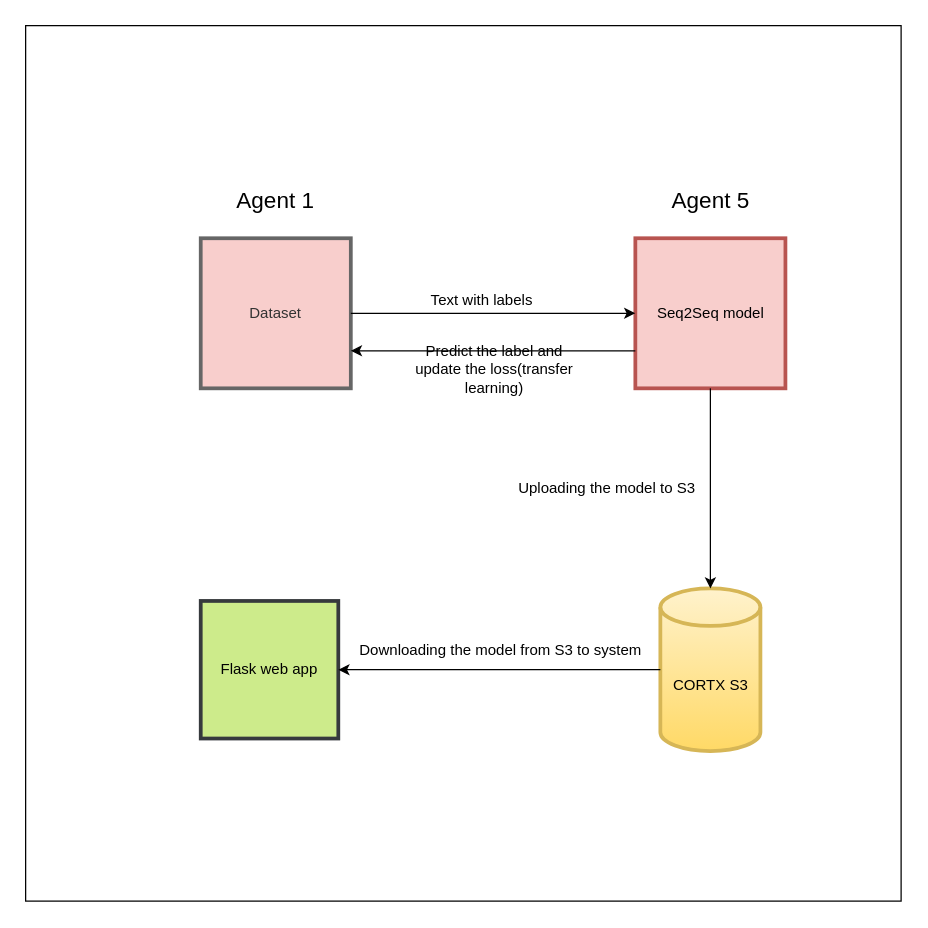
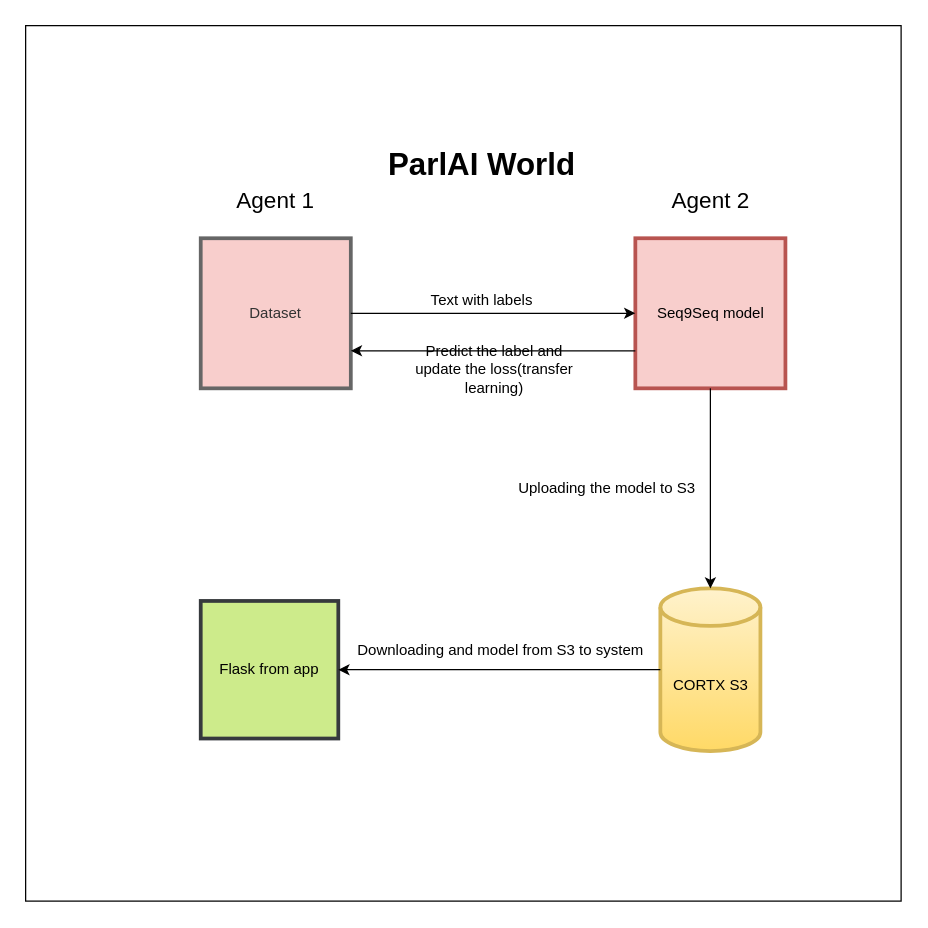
none -> (482, 163)
(711, 201) -> (711, 201)
(711, 313) -> (711, 313)
(501, 651) -> (501, 651)
(269, 669) -> (269, 669)
